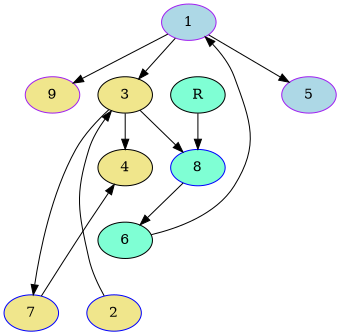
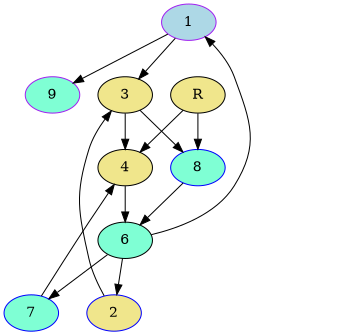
(53, 95) -> (53, 95)
(198, 95) -> (198, 95)
(309, 95) -> none
none -> (166, 127)
(58, 191) -> (82, 274)
none -> (125, 199)
none -> (120, 271)
(31, 313) -> (31, 313)
